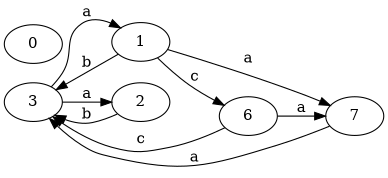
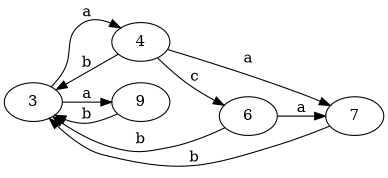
(141, 42) -> (141, 42)
(33, 44) -> none
(141, 102) -> (141, 102)
(141, 139) -> (141, 139)
(195, 157) -> (195, 157)
